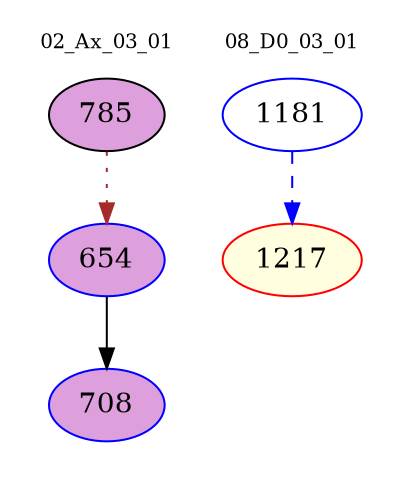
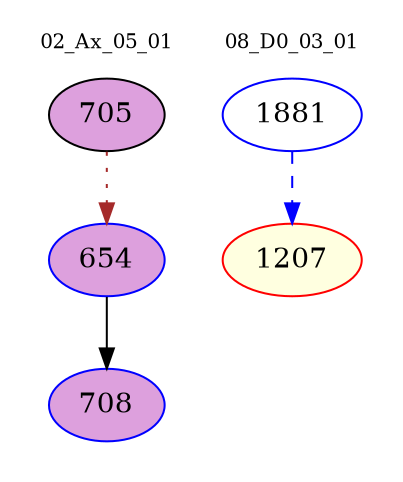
(107, 43) -> (107, 43)
(107, 115) -> (107, 115)
(292, 115) -> (292, 115)
(292, 260) -> (292, 260)
